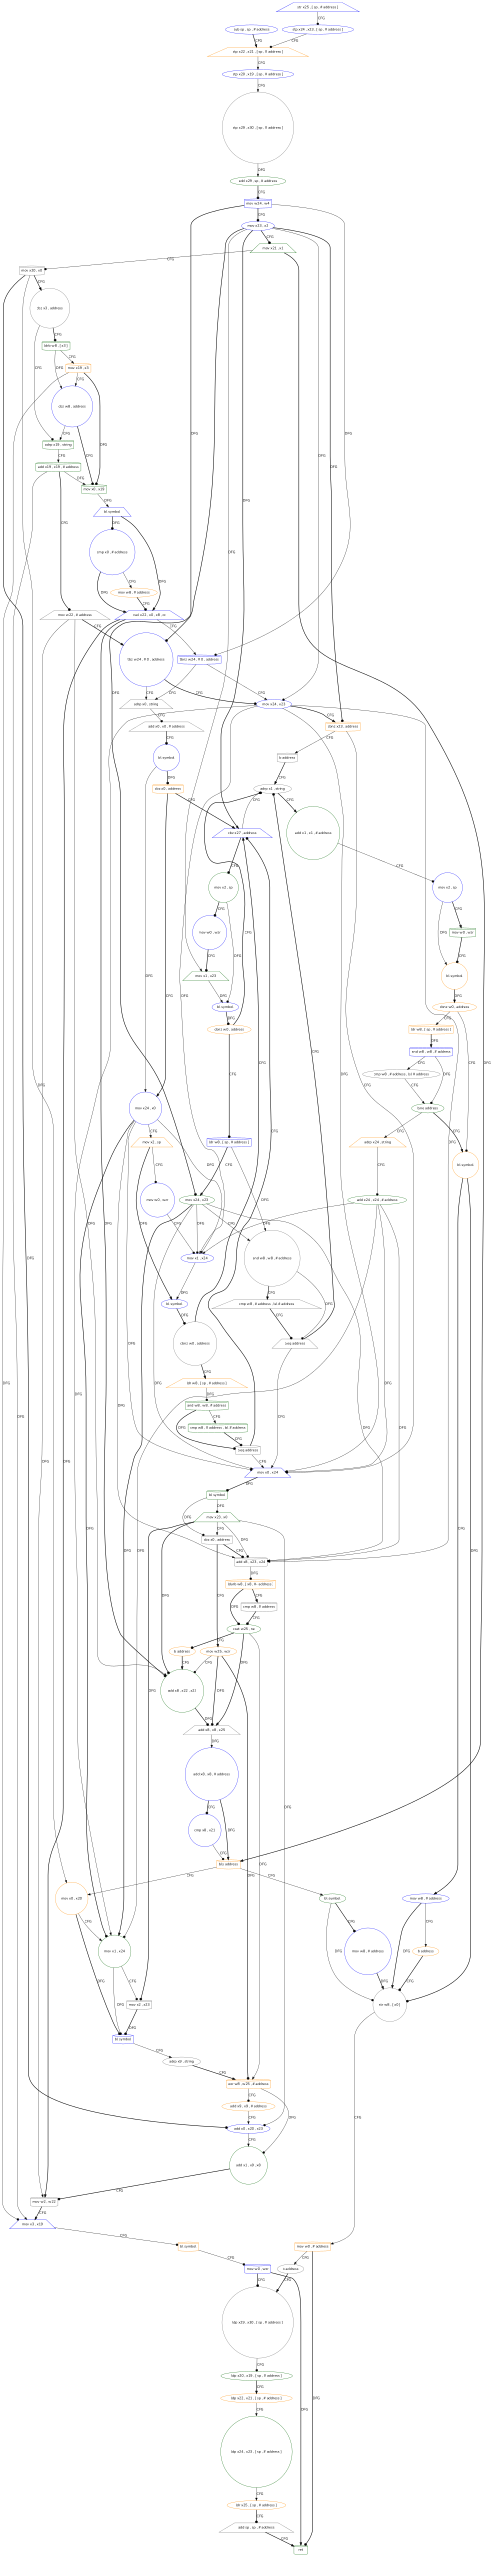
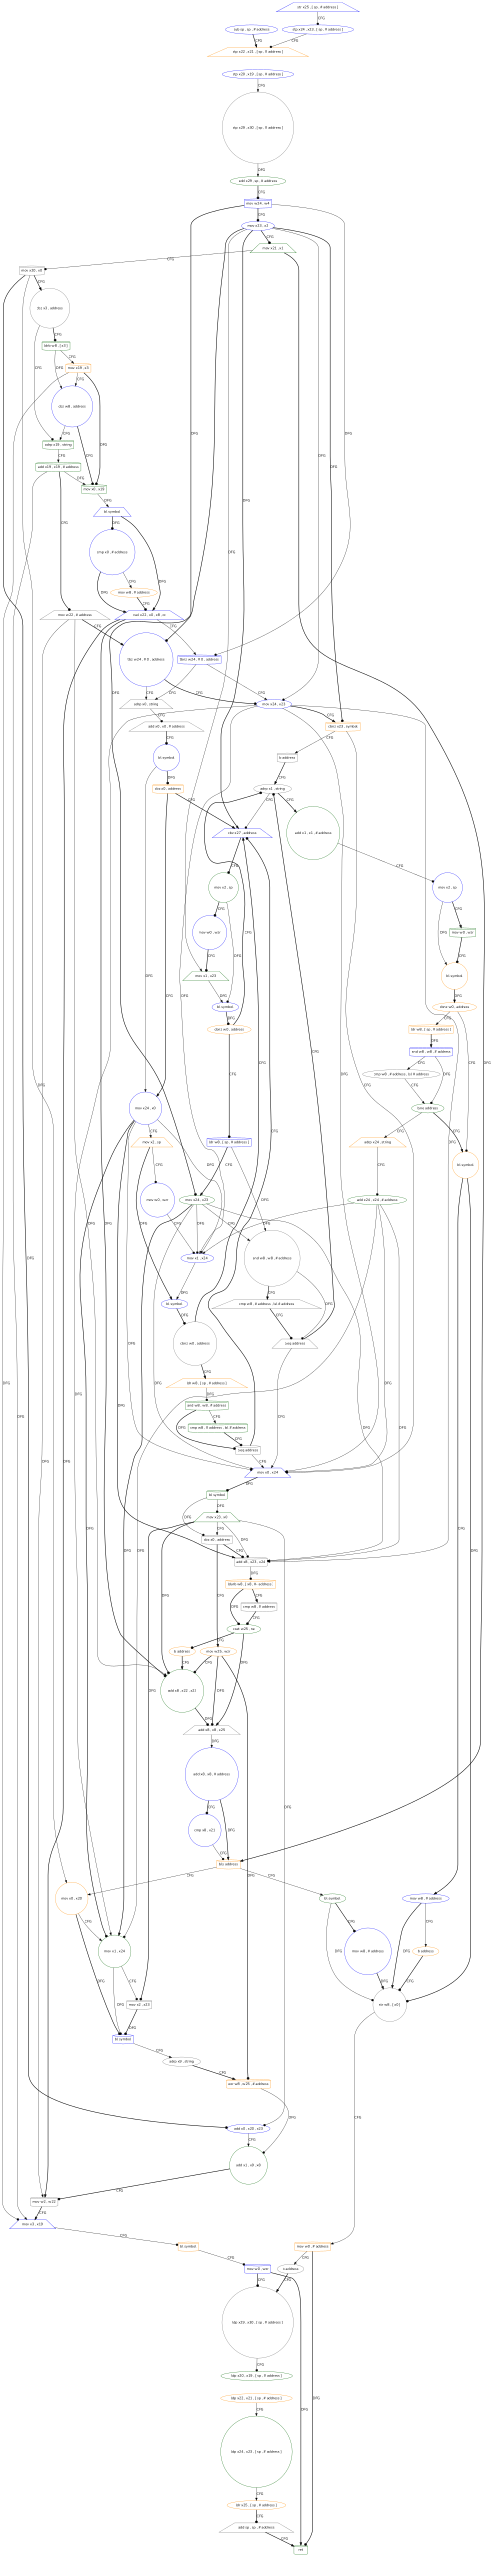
(258, 62) -> none
(343, 727) -> (343, 727)
(247, 809) -> (258, 810)
(118, 1374) -> (118, 1374)
(203, 1663) -> (203, 1663)
(259, 1854) -> none
(248, 2106) -> none
(257, 2386) -> none
